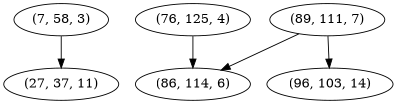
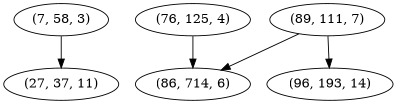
(193, 84) -> (193, 84)
(330, 84) -> (330, 84)
